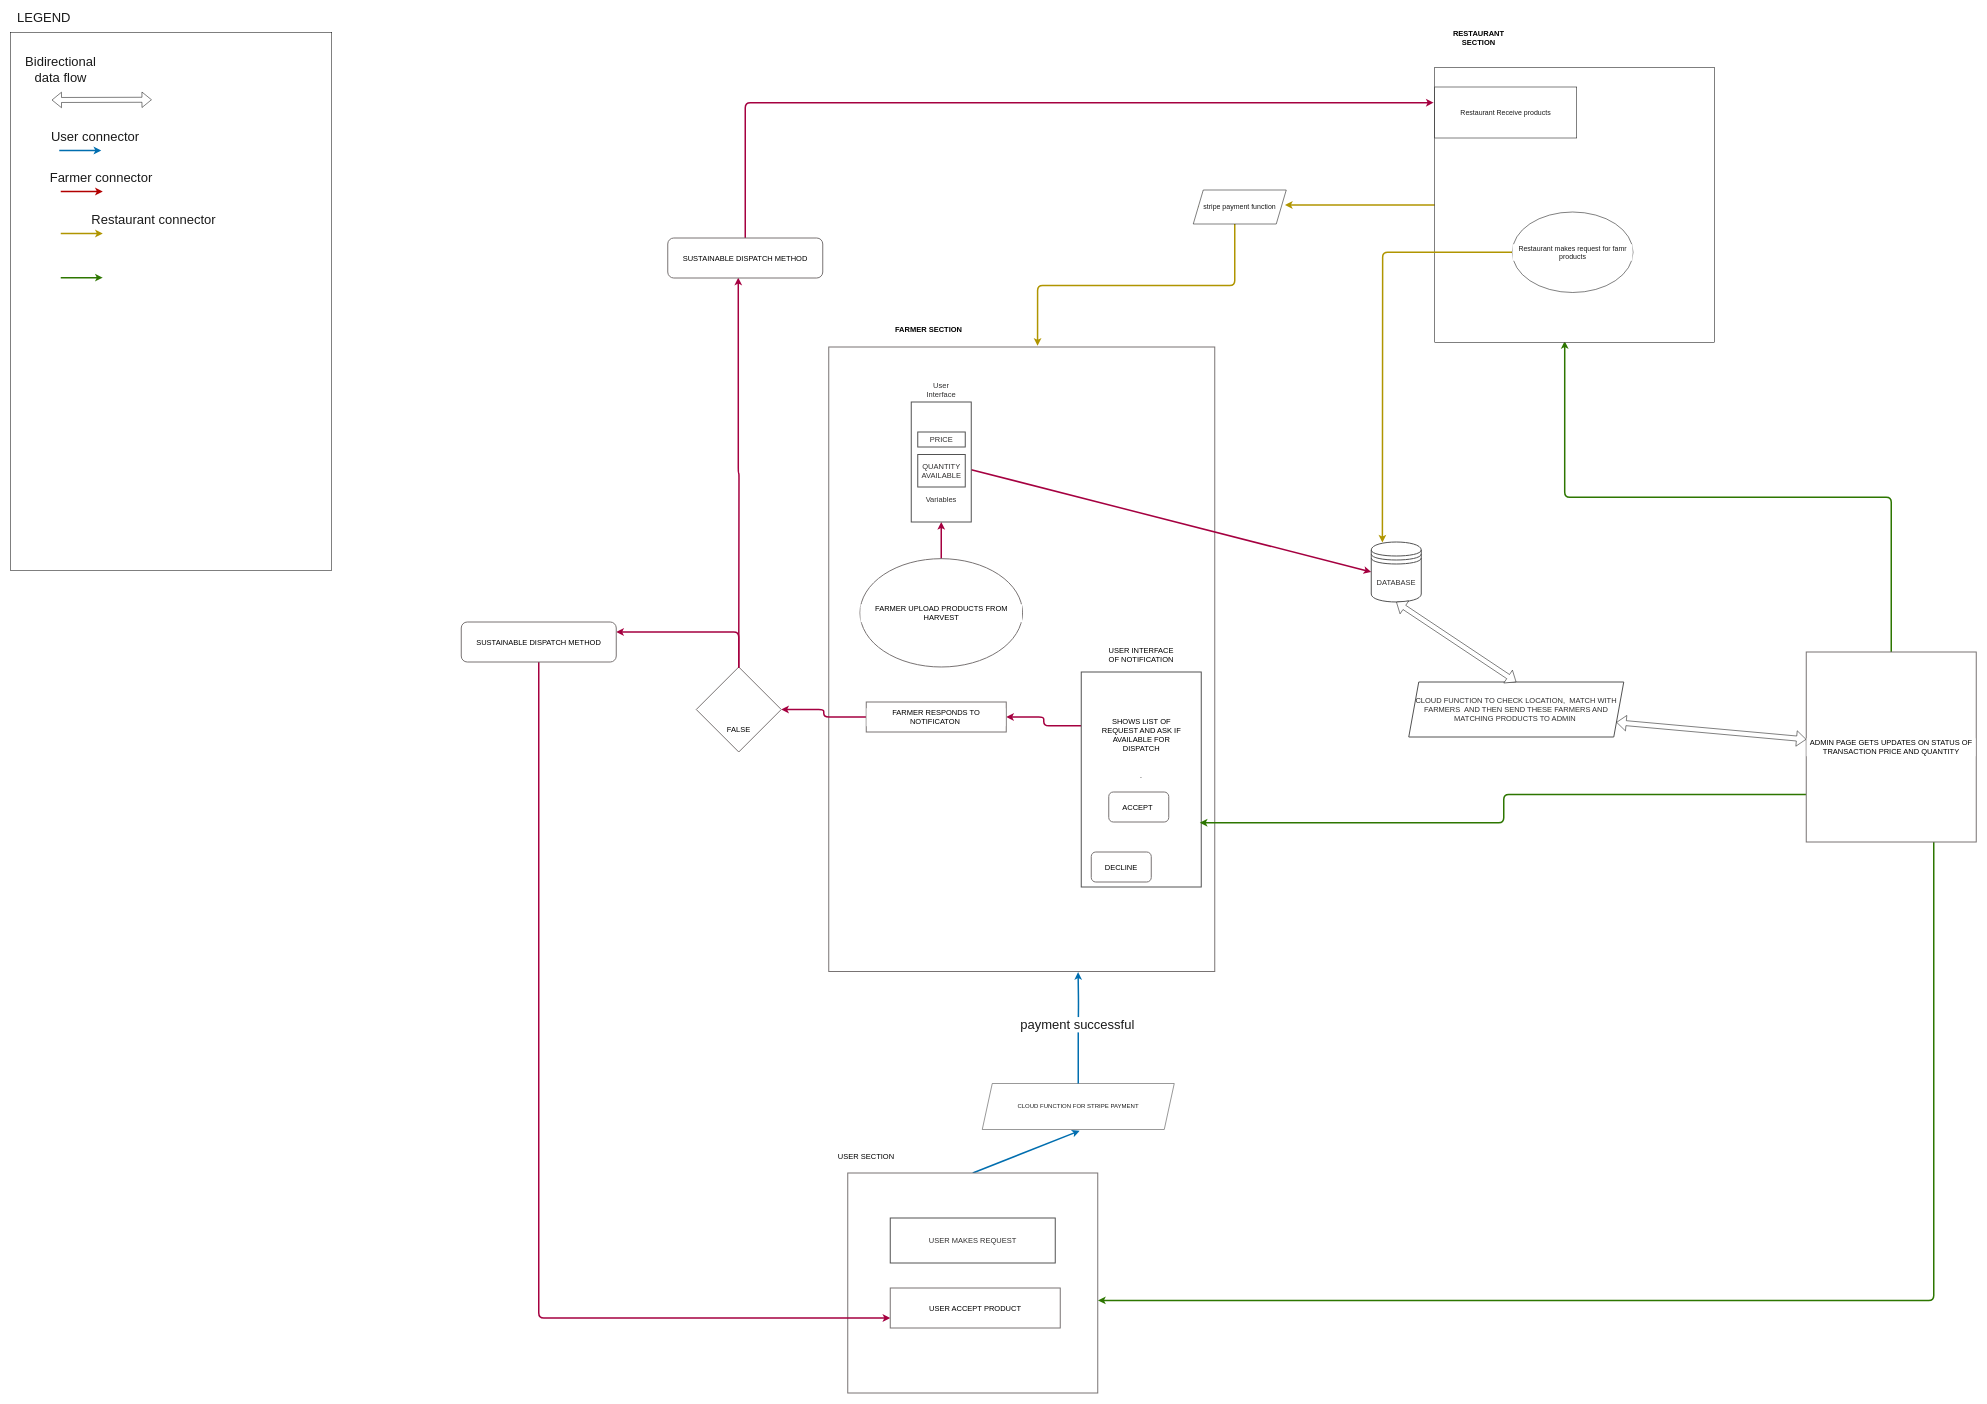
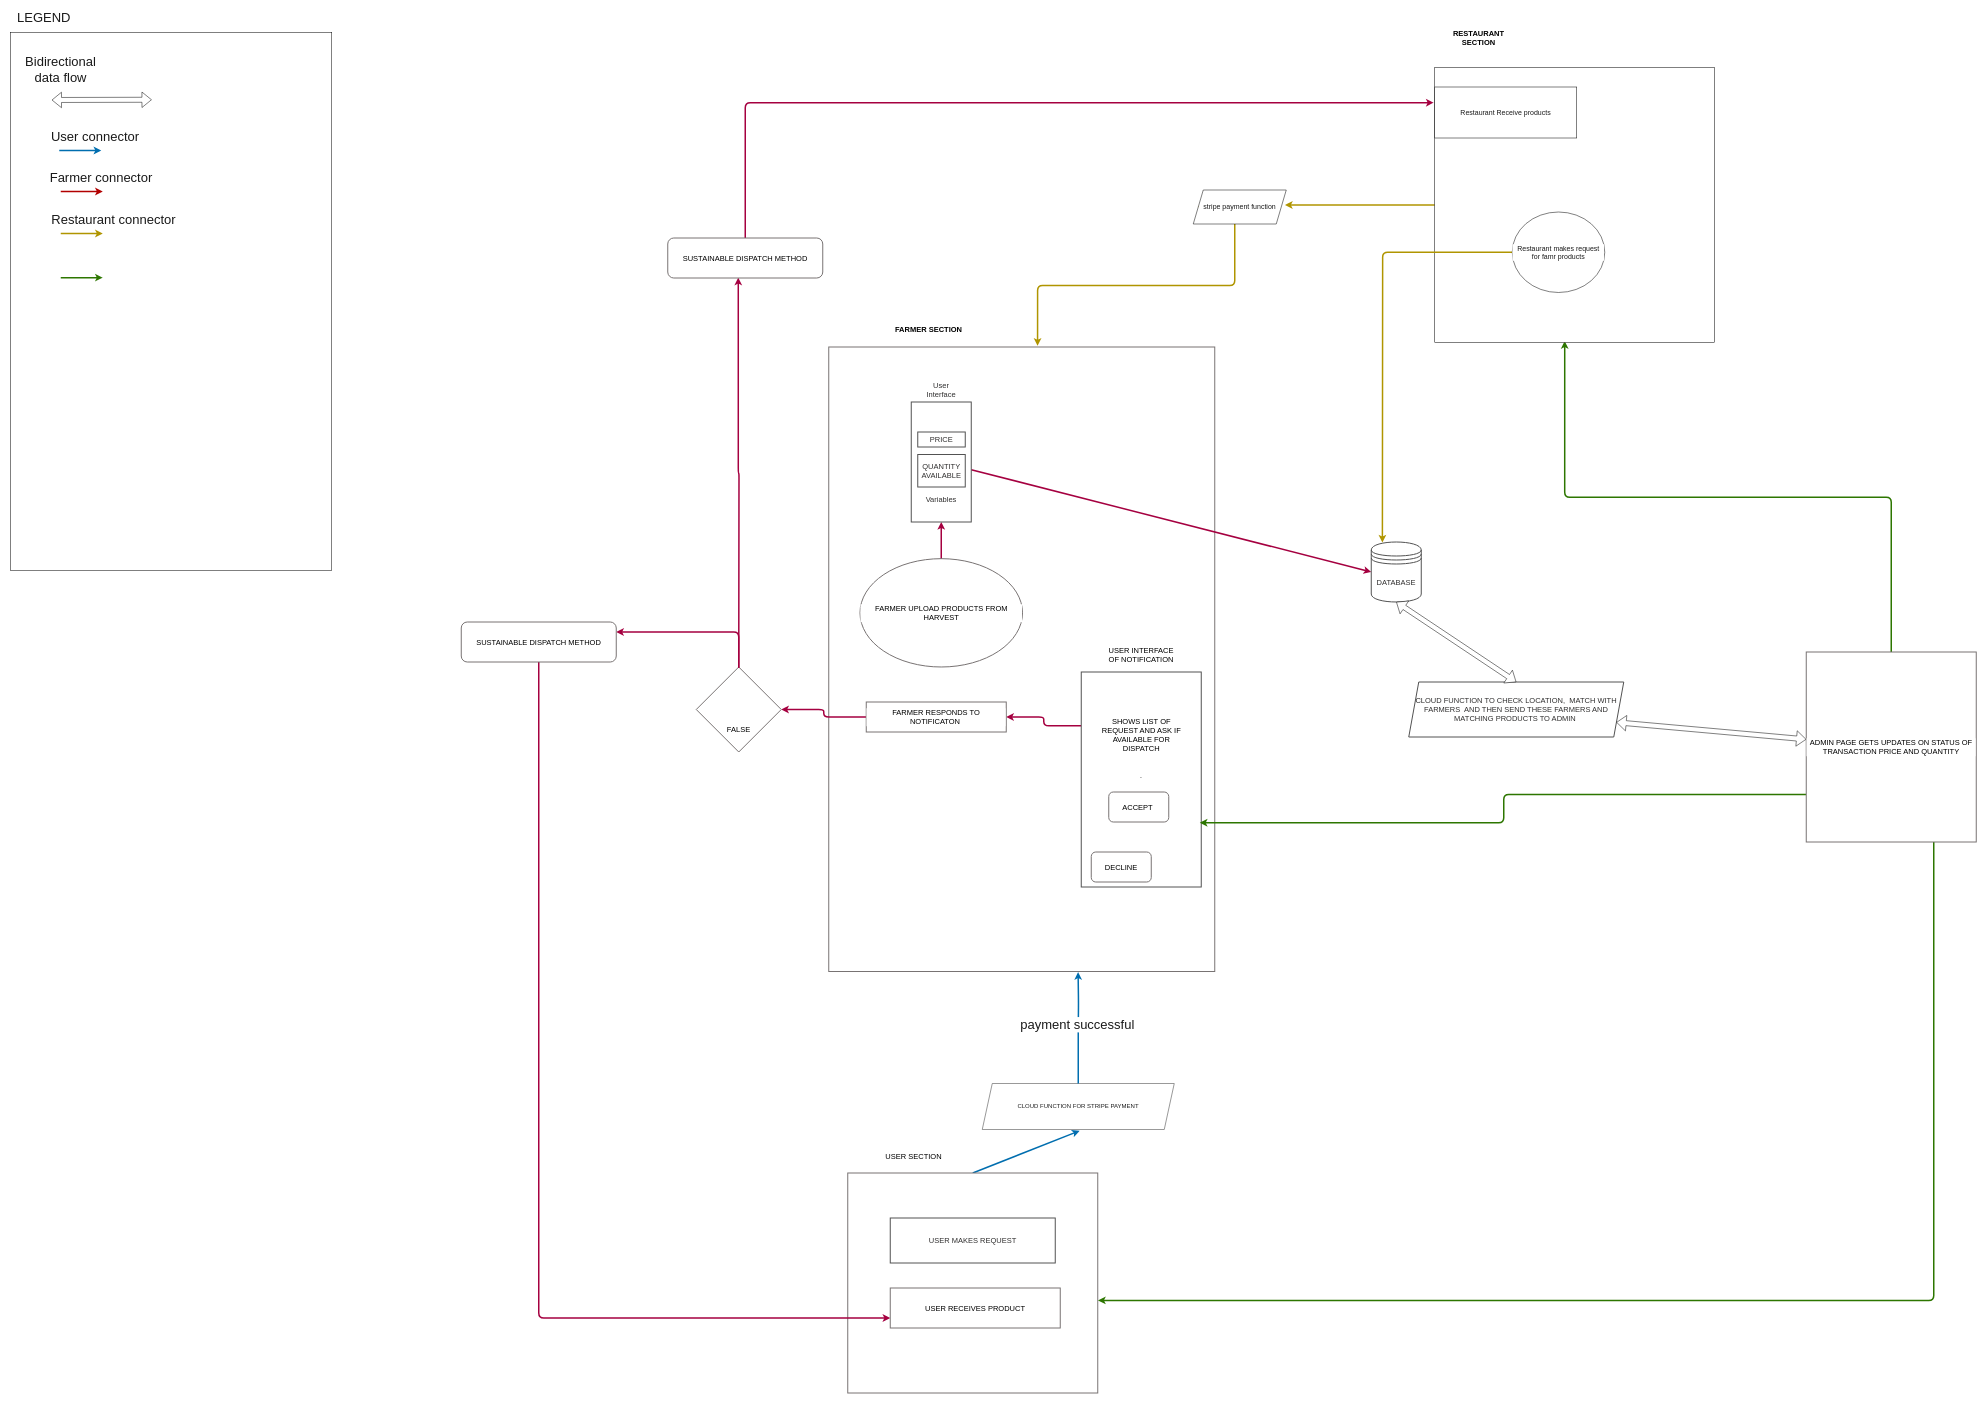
(154, 219) -> (114, 219)
(1573, 252) -> (1559, 252)
(866, 1156) -> (914, 1156)
(975, 1308) -> (975, 1308)
